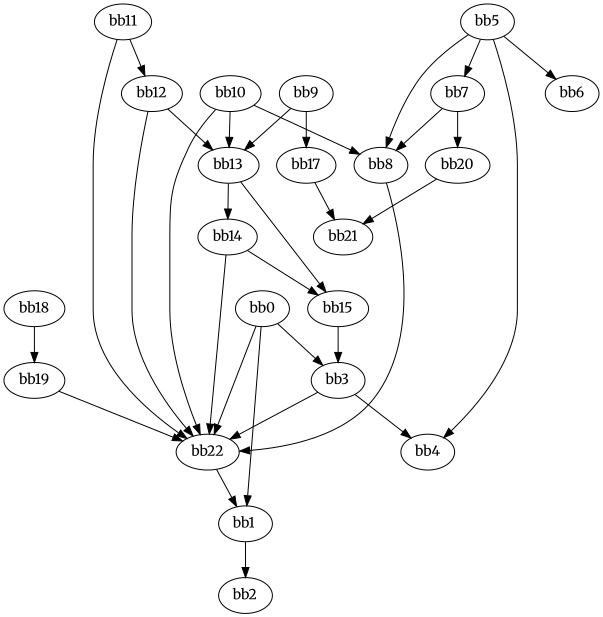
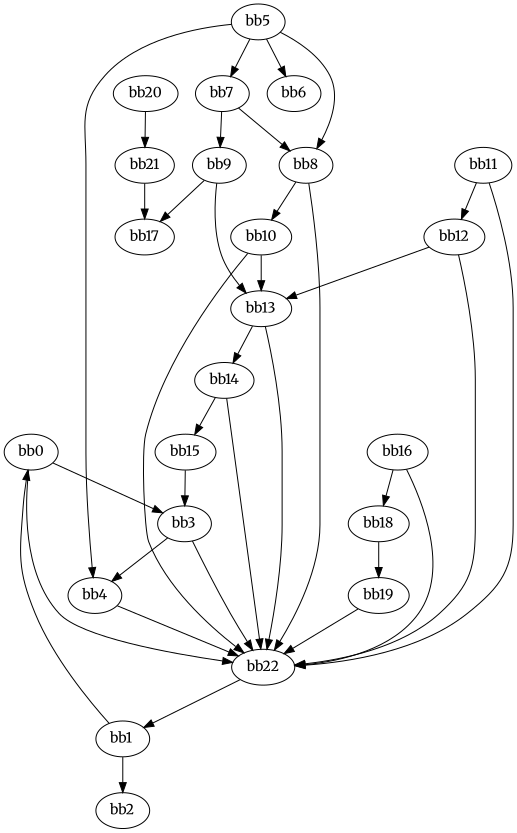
(458, 125) -> (221, 125)
(300, 126) -> (286, 197)
(322, 197) -> (145, 196)
(280, 233) -> (282, 483)
(254, 411) -> (35, 612)
none -> (398, 452)
none -> (173, 629)
